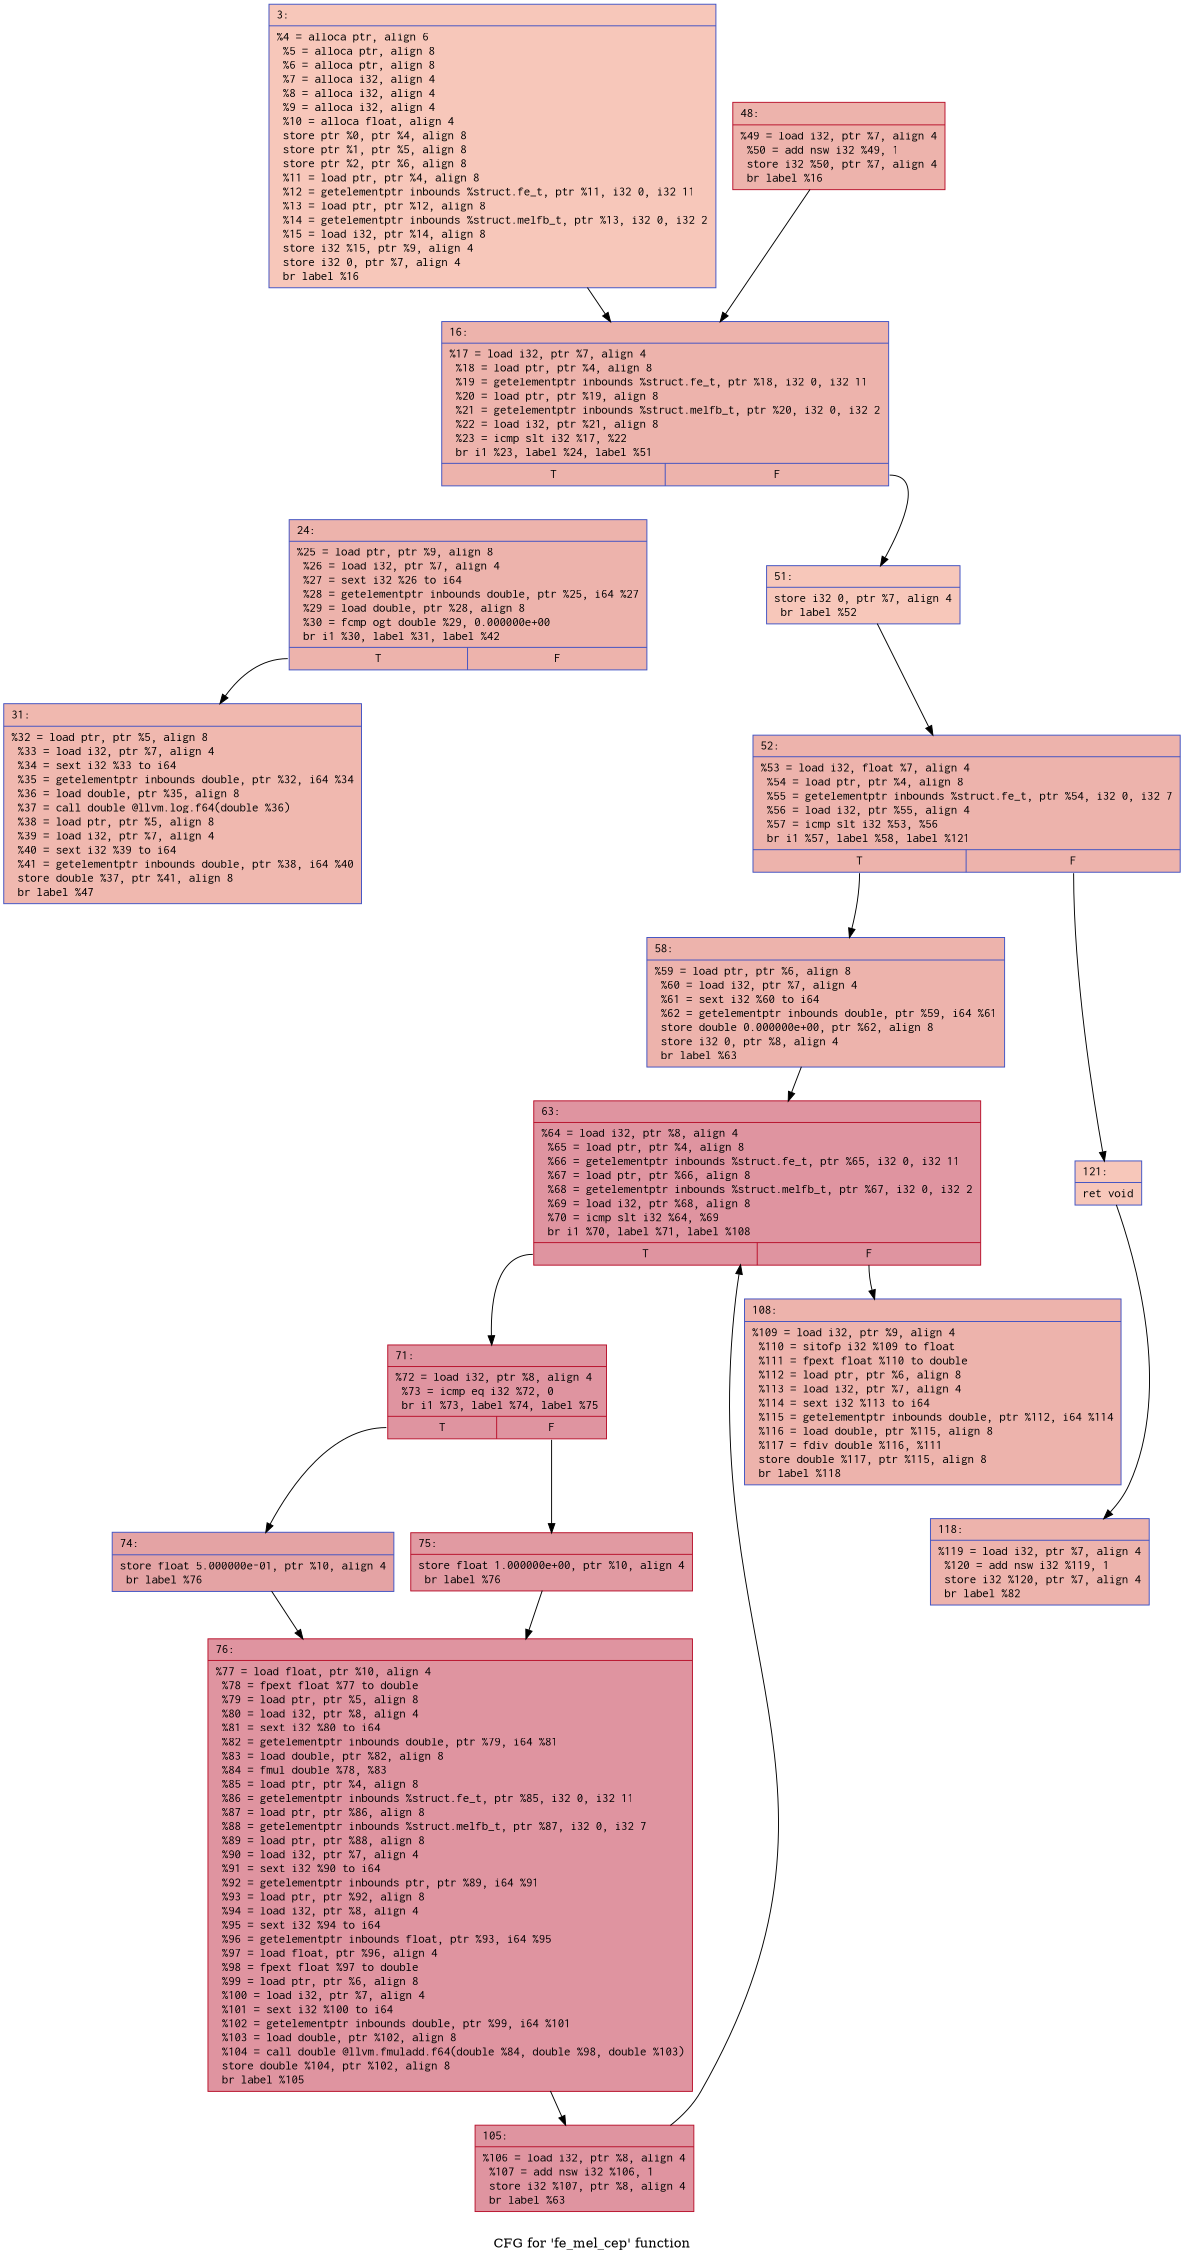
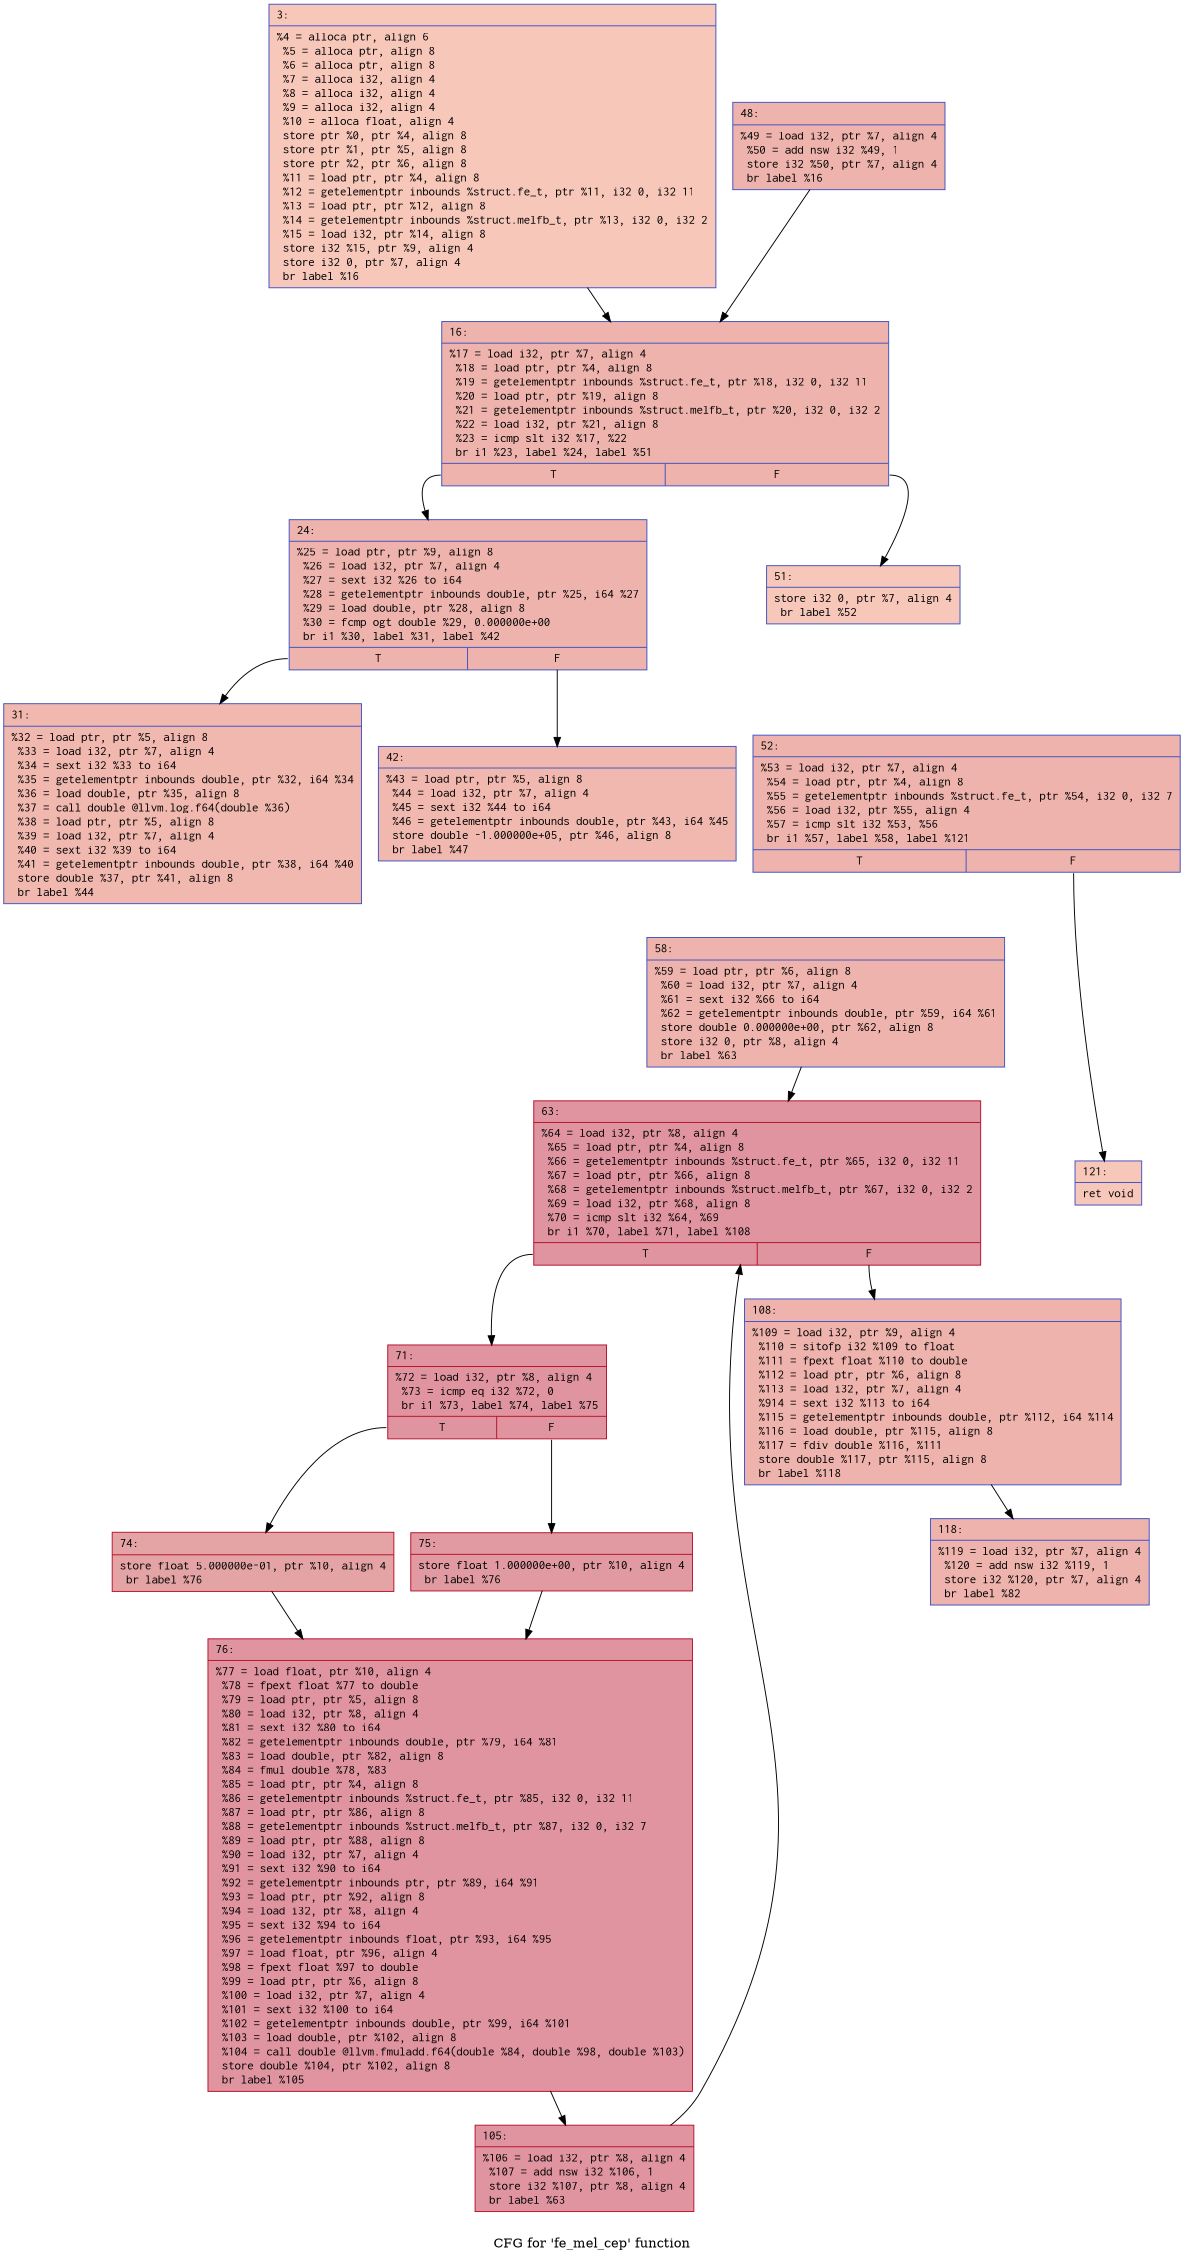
(839, 146) -> (839, 146)
none -> (423, 487)
(903, 675) -> none
(865, 768) -> (859, 768)
none -> (557, 804)
(53, 892) -> (53, 892)
(857, 901) -> none
(737, 999) -> (737, 999)
(1149, 1361) -> (1000, 1498)
(841, 1403) -> (841, 1403)
(253, 1562) -> (253, 1562)
